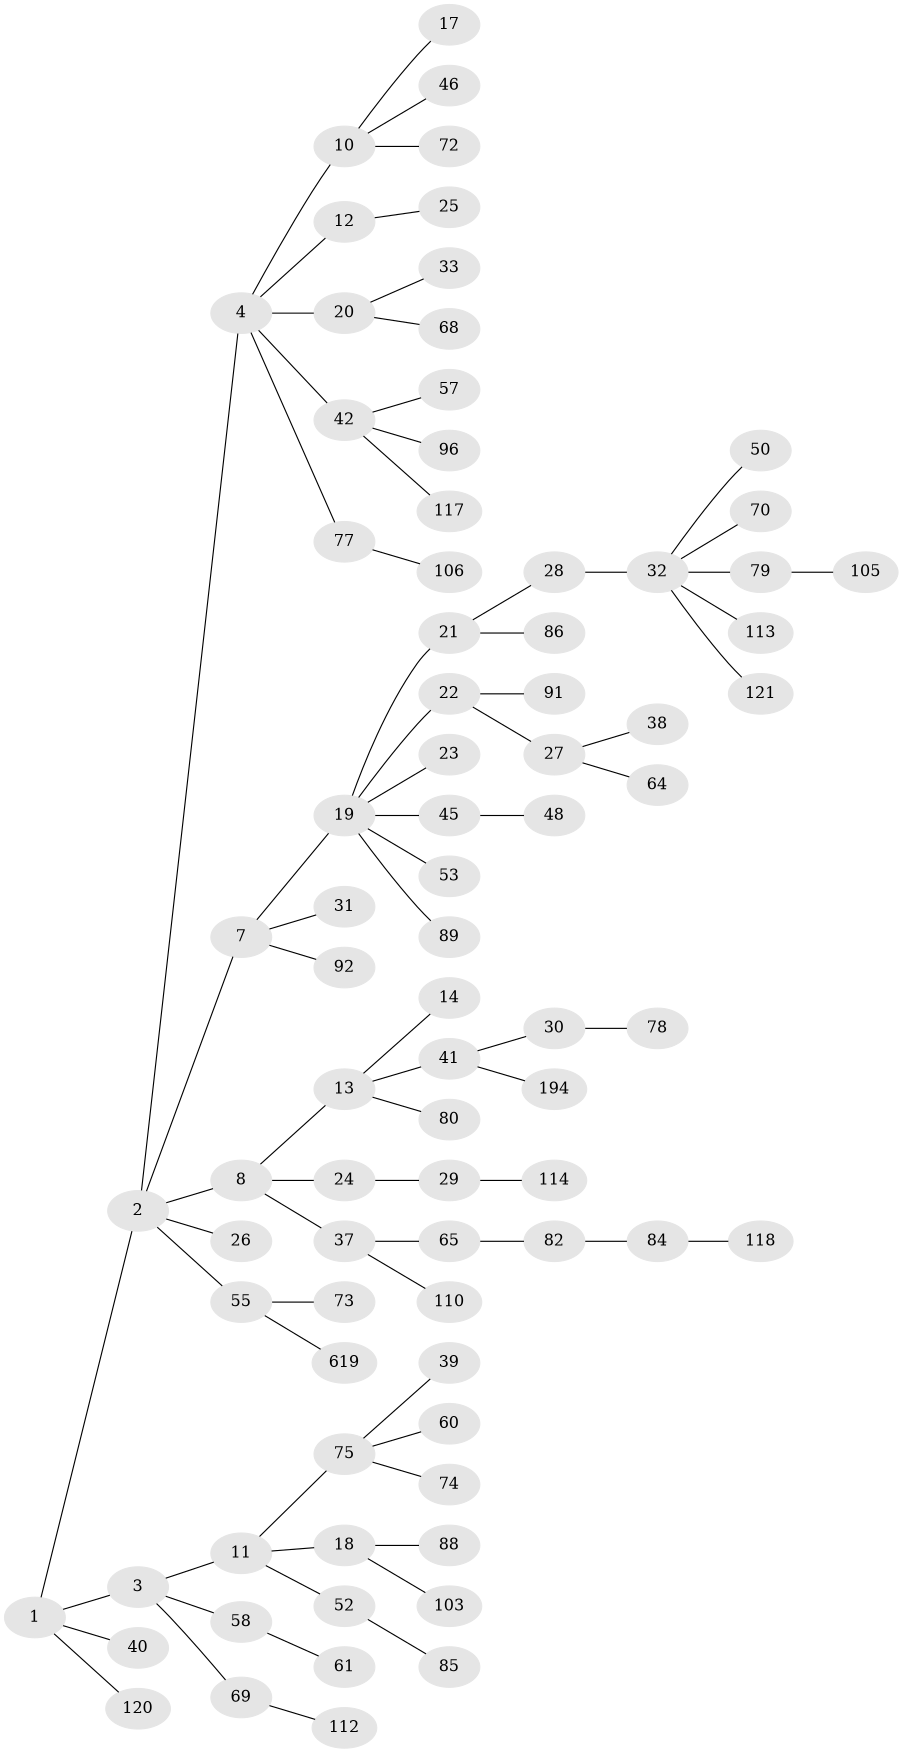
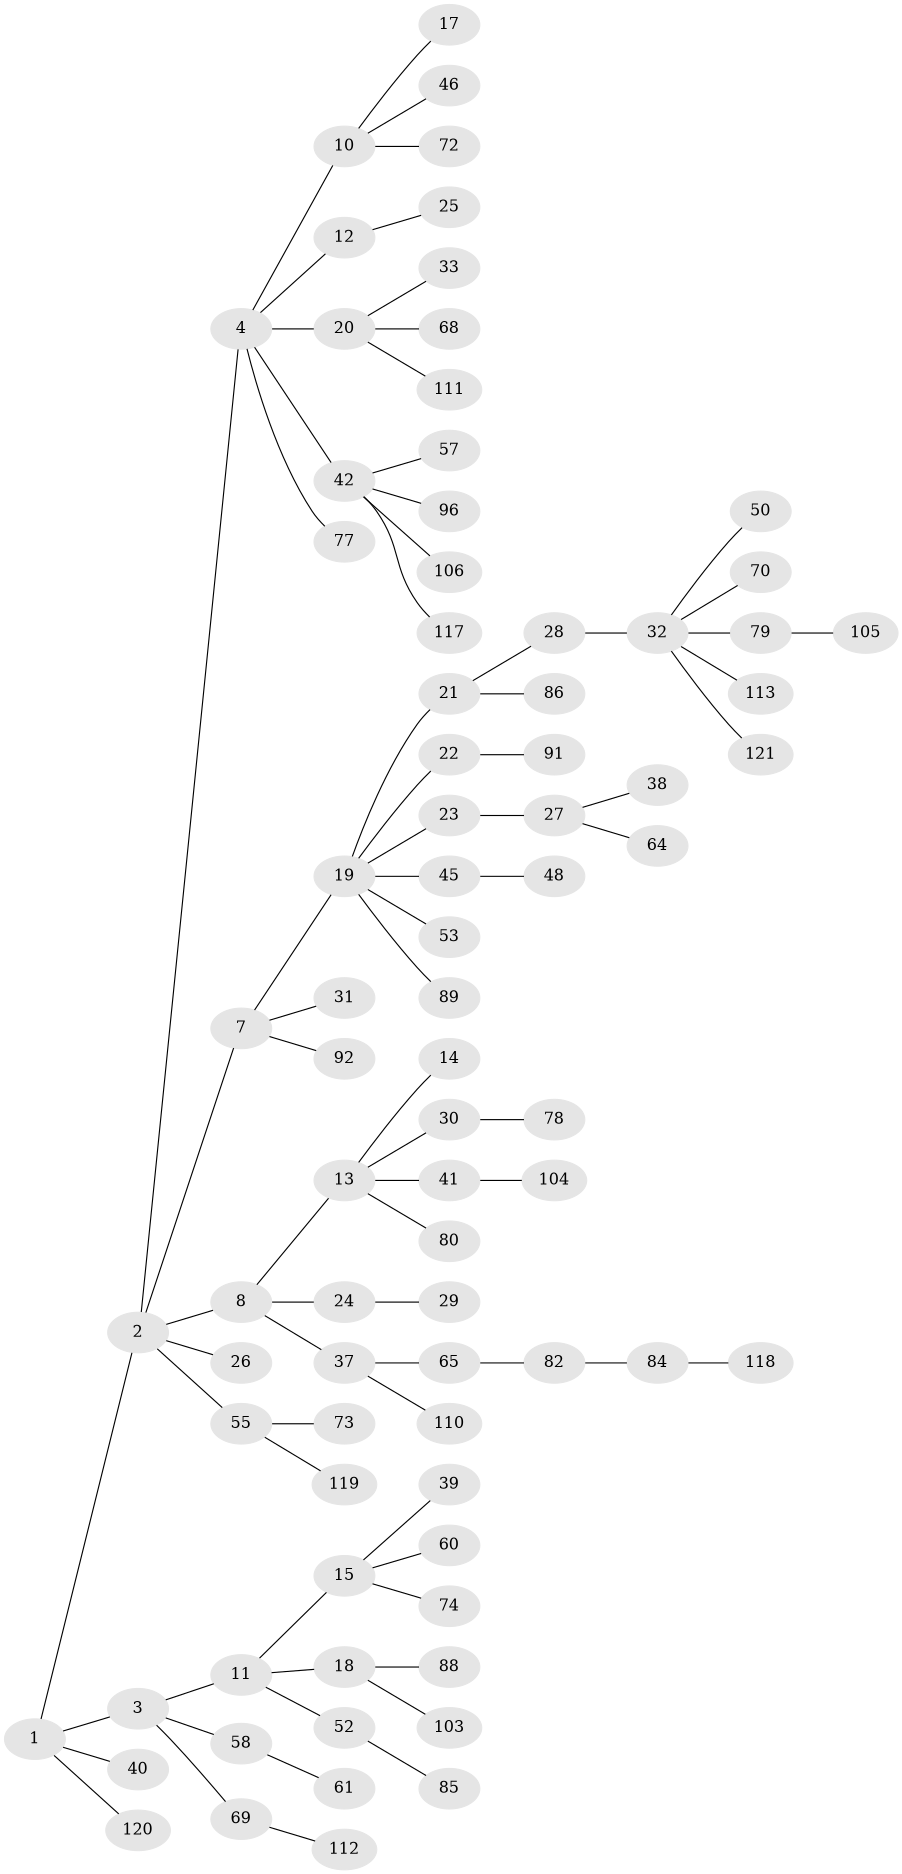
none -> (449, 390)
(396, 557) -> (397, 526)
(502, 724) -> (502, 816)
(502, 1044) -> (397, 1150)
(554, 1089) -> (554, 1180)
(554, 1180) -> none
(344, 1363) -> (344, 1485)
(344, 1454) -> (344, 1576)
